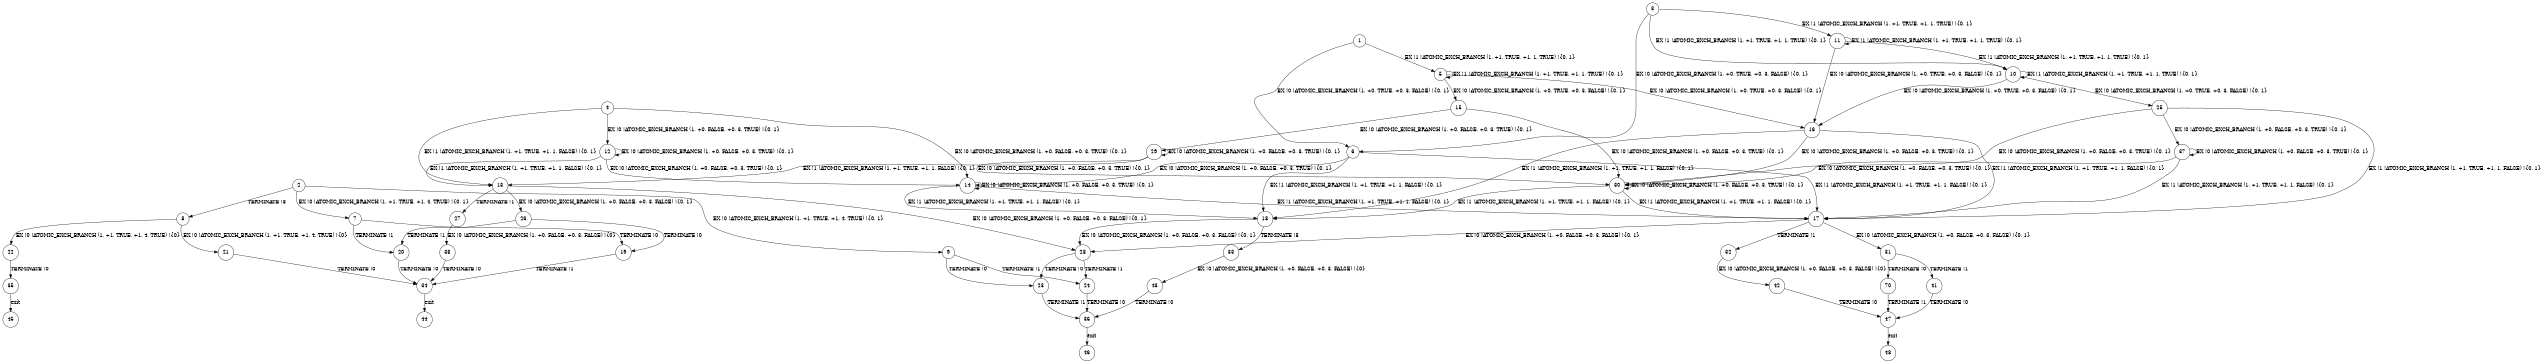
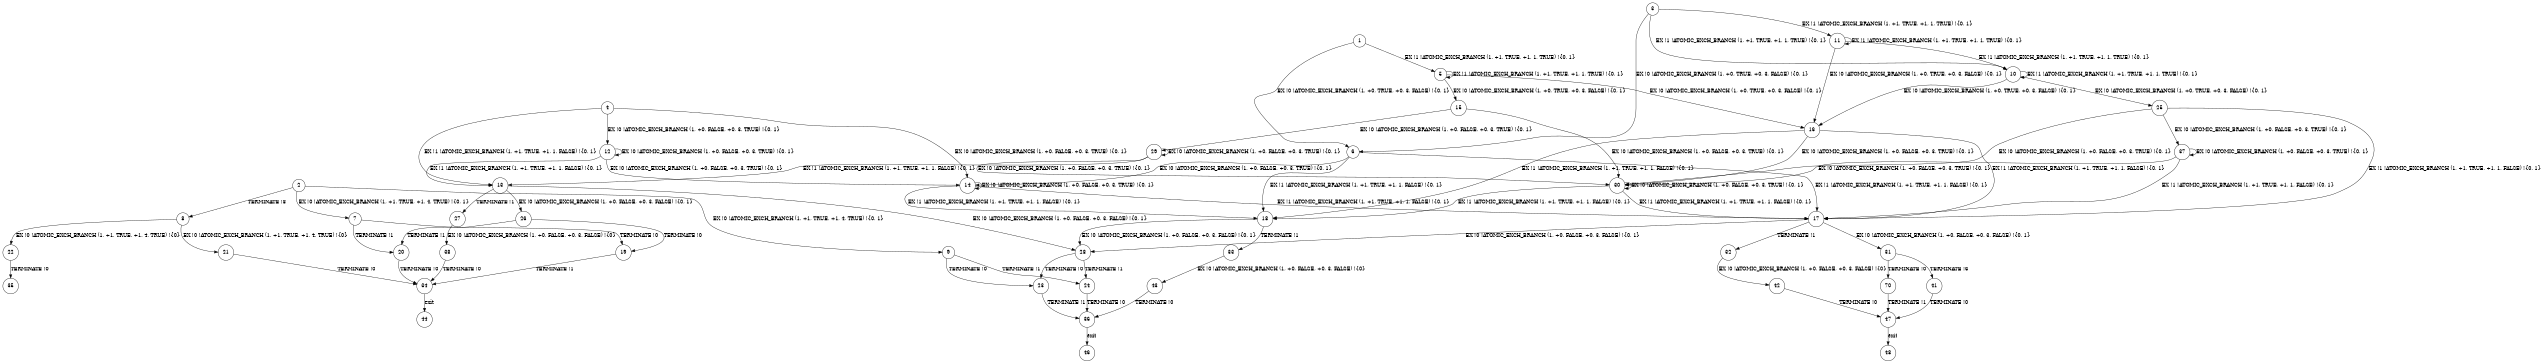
(1280, 236) -> (1280, 236)
(1949, 269) -> (1949, 269)
(11, 320) -> none
